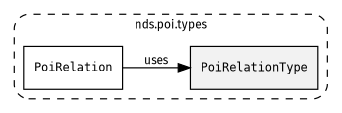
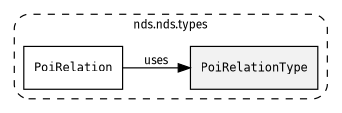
(171, 26) -> (171, 26)
